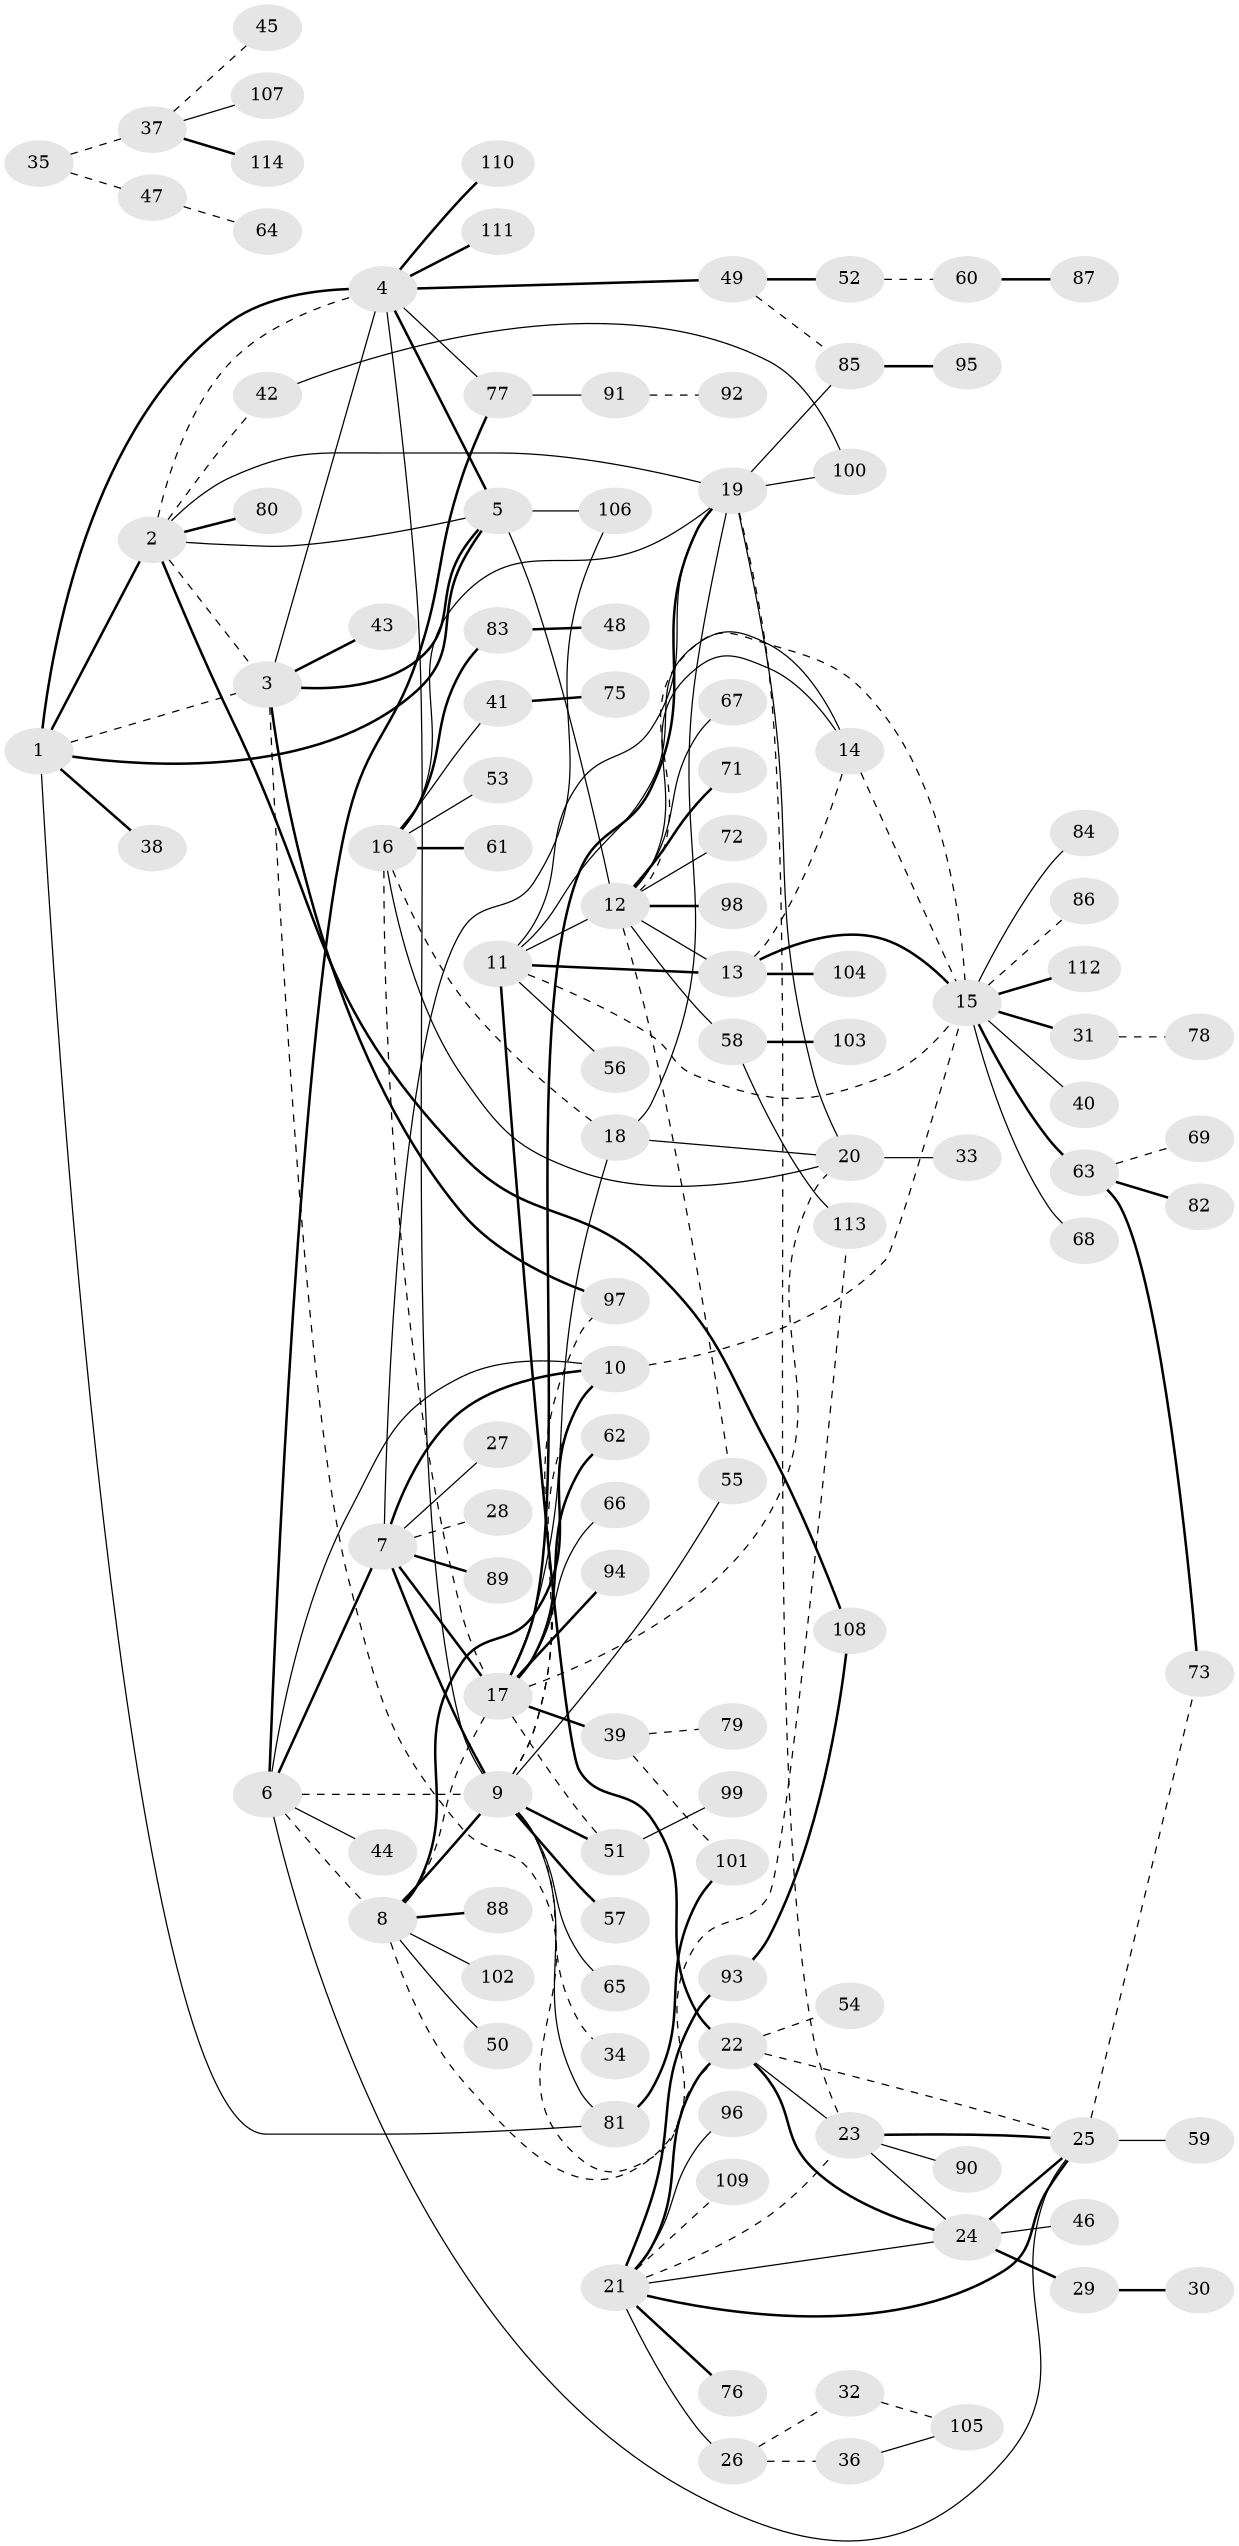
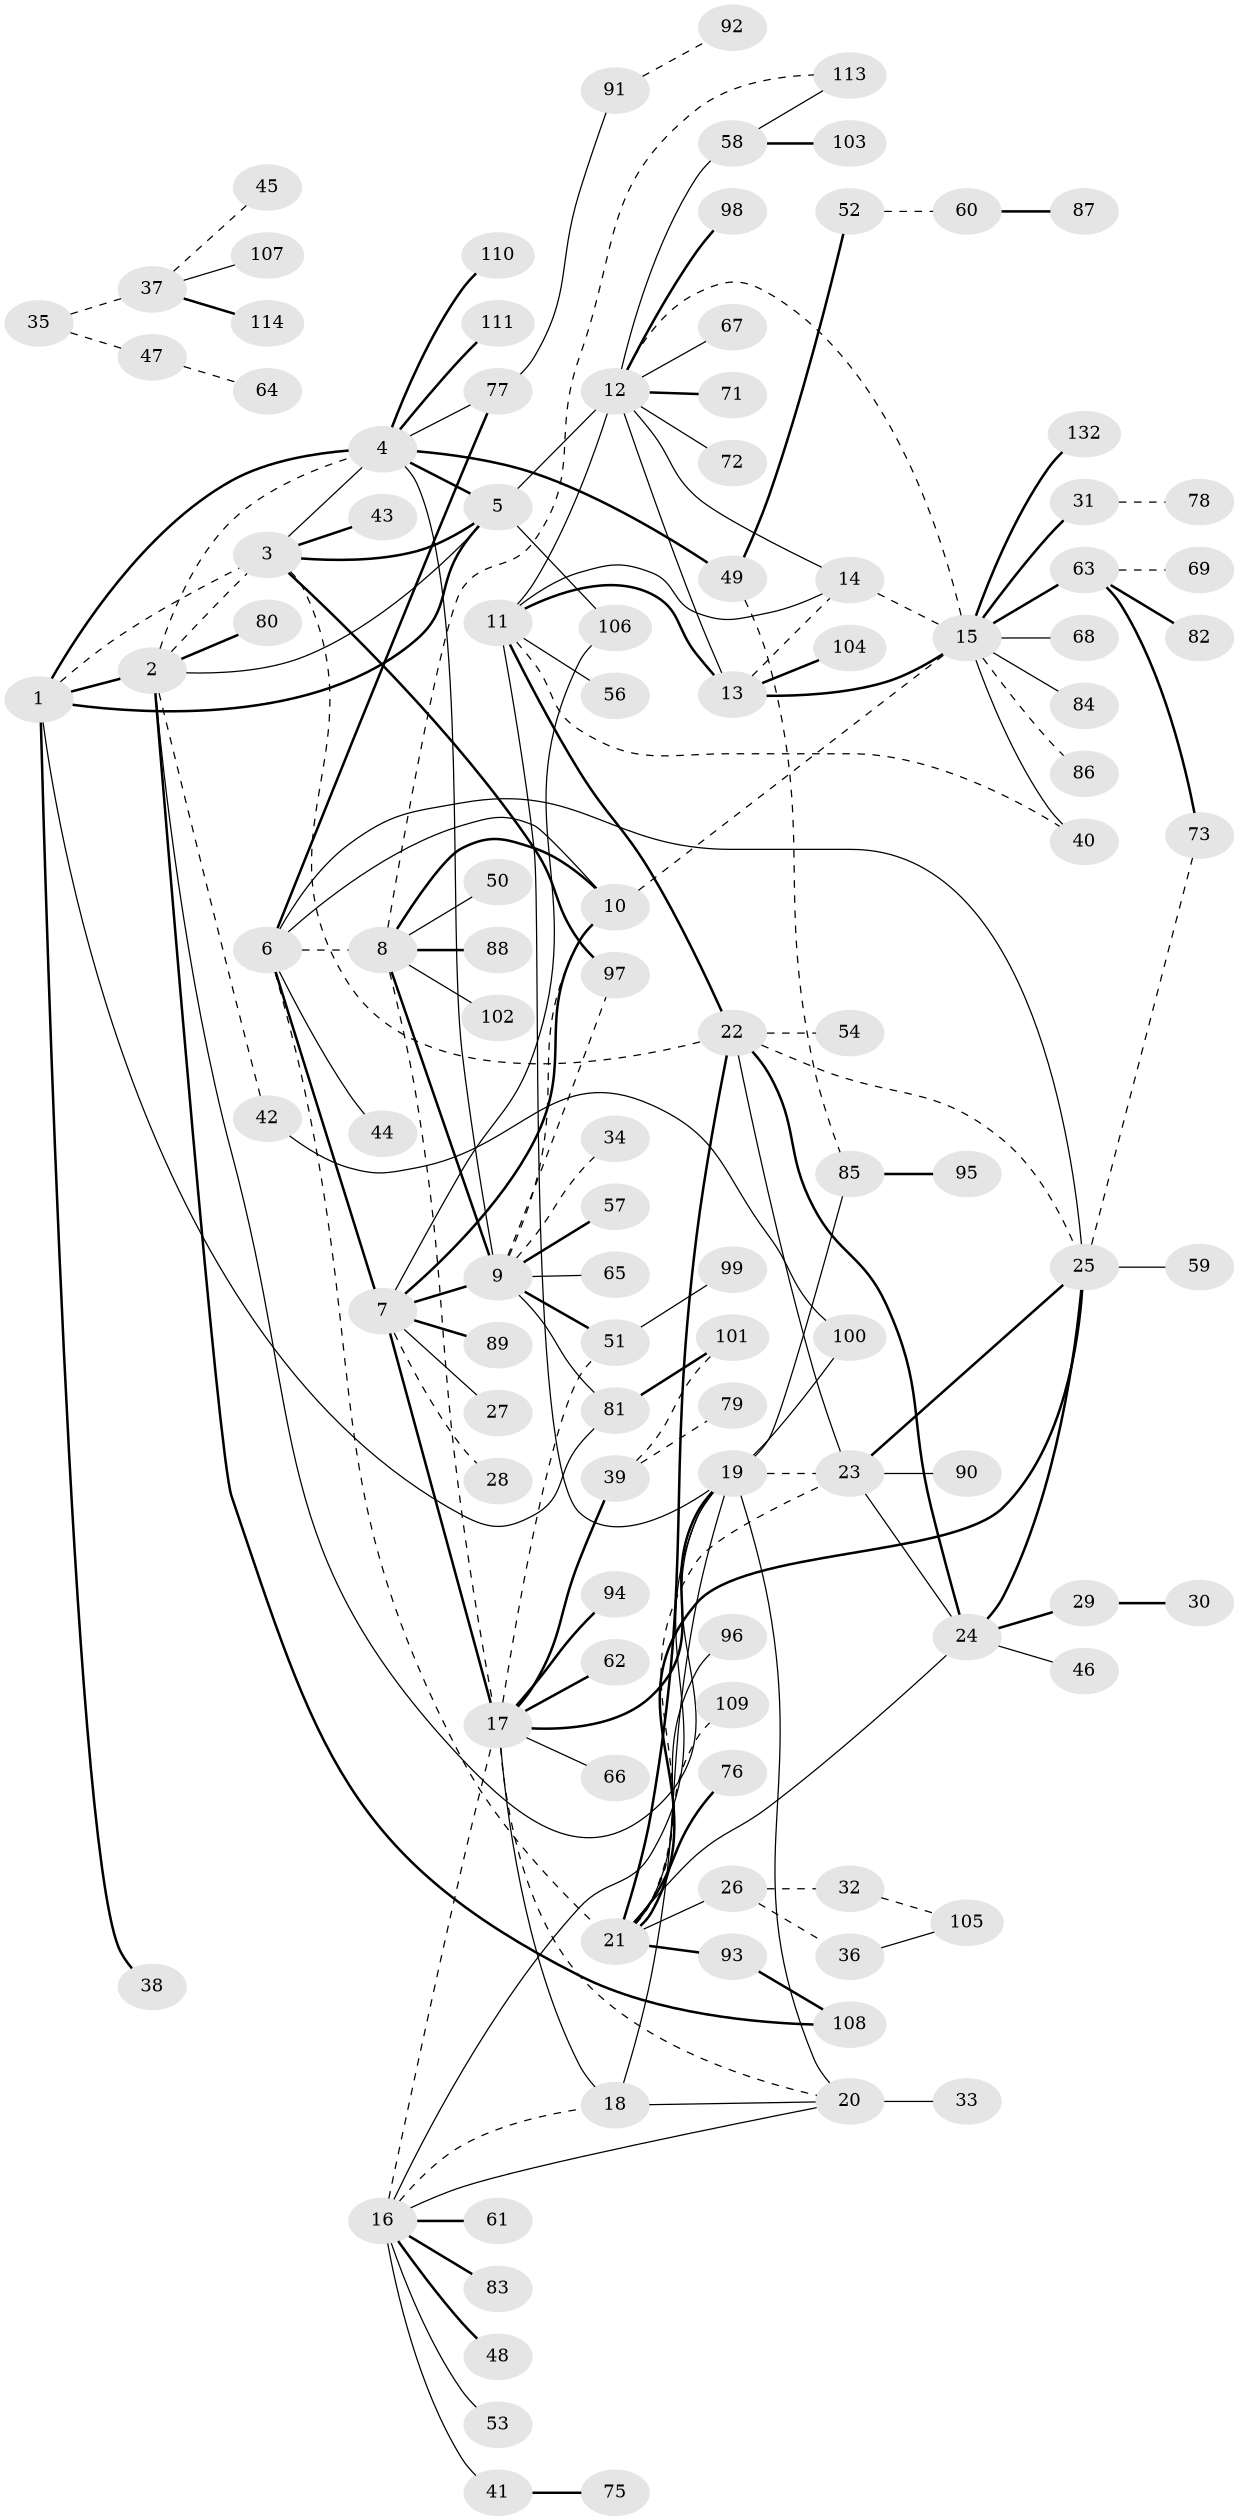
(557, 629) -> (436, 2291)
(1084, 969) -> (1084, 434)
(735, 1089) -> (770, 754)
(733, 1481) -> none
(383, 1794) -> (361, 1477)
